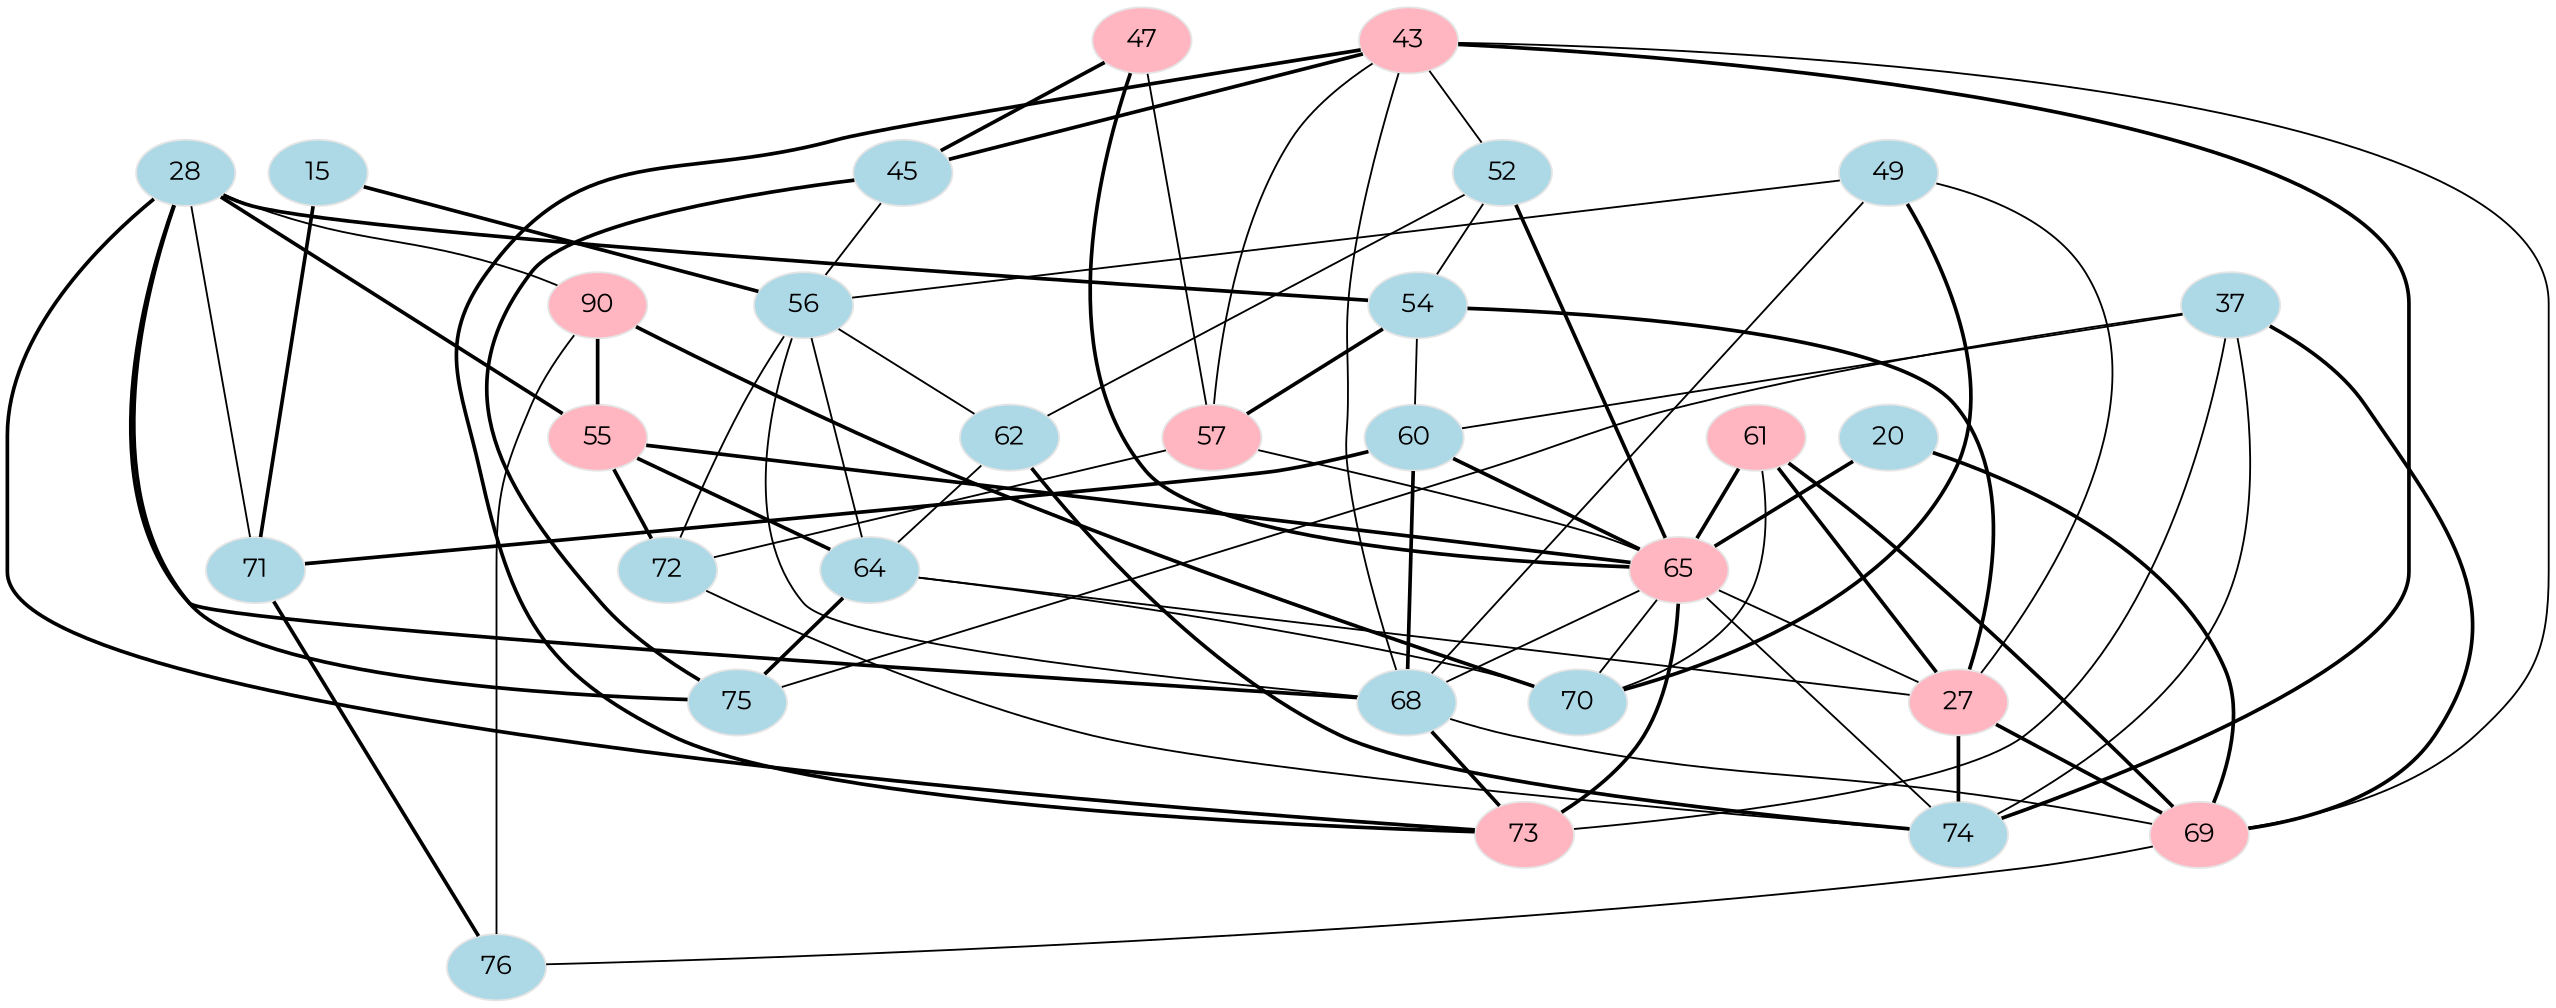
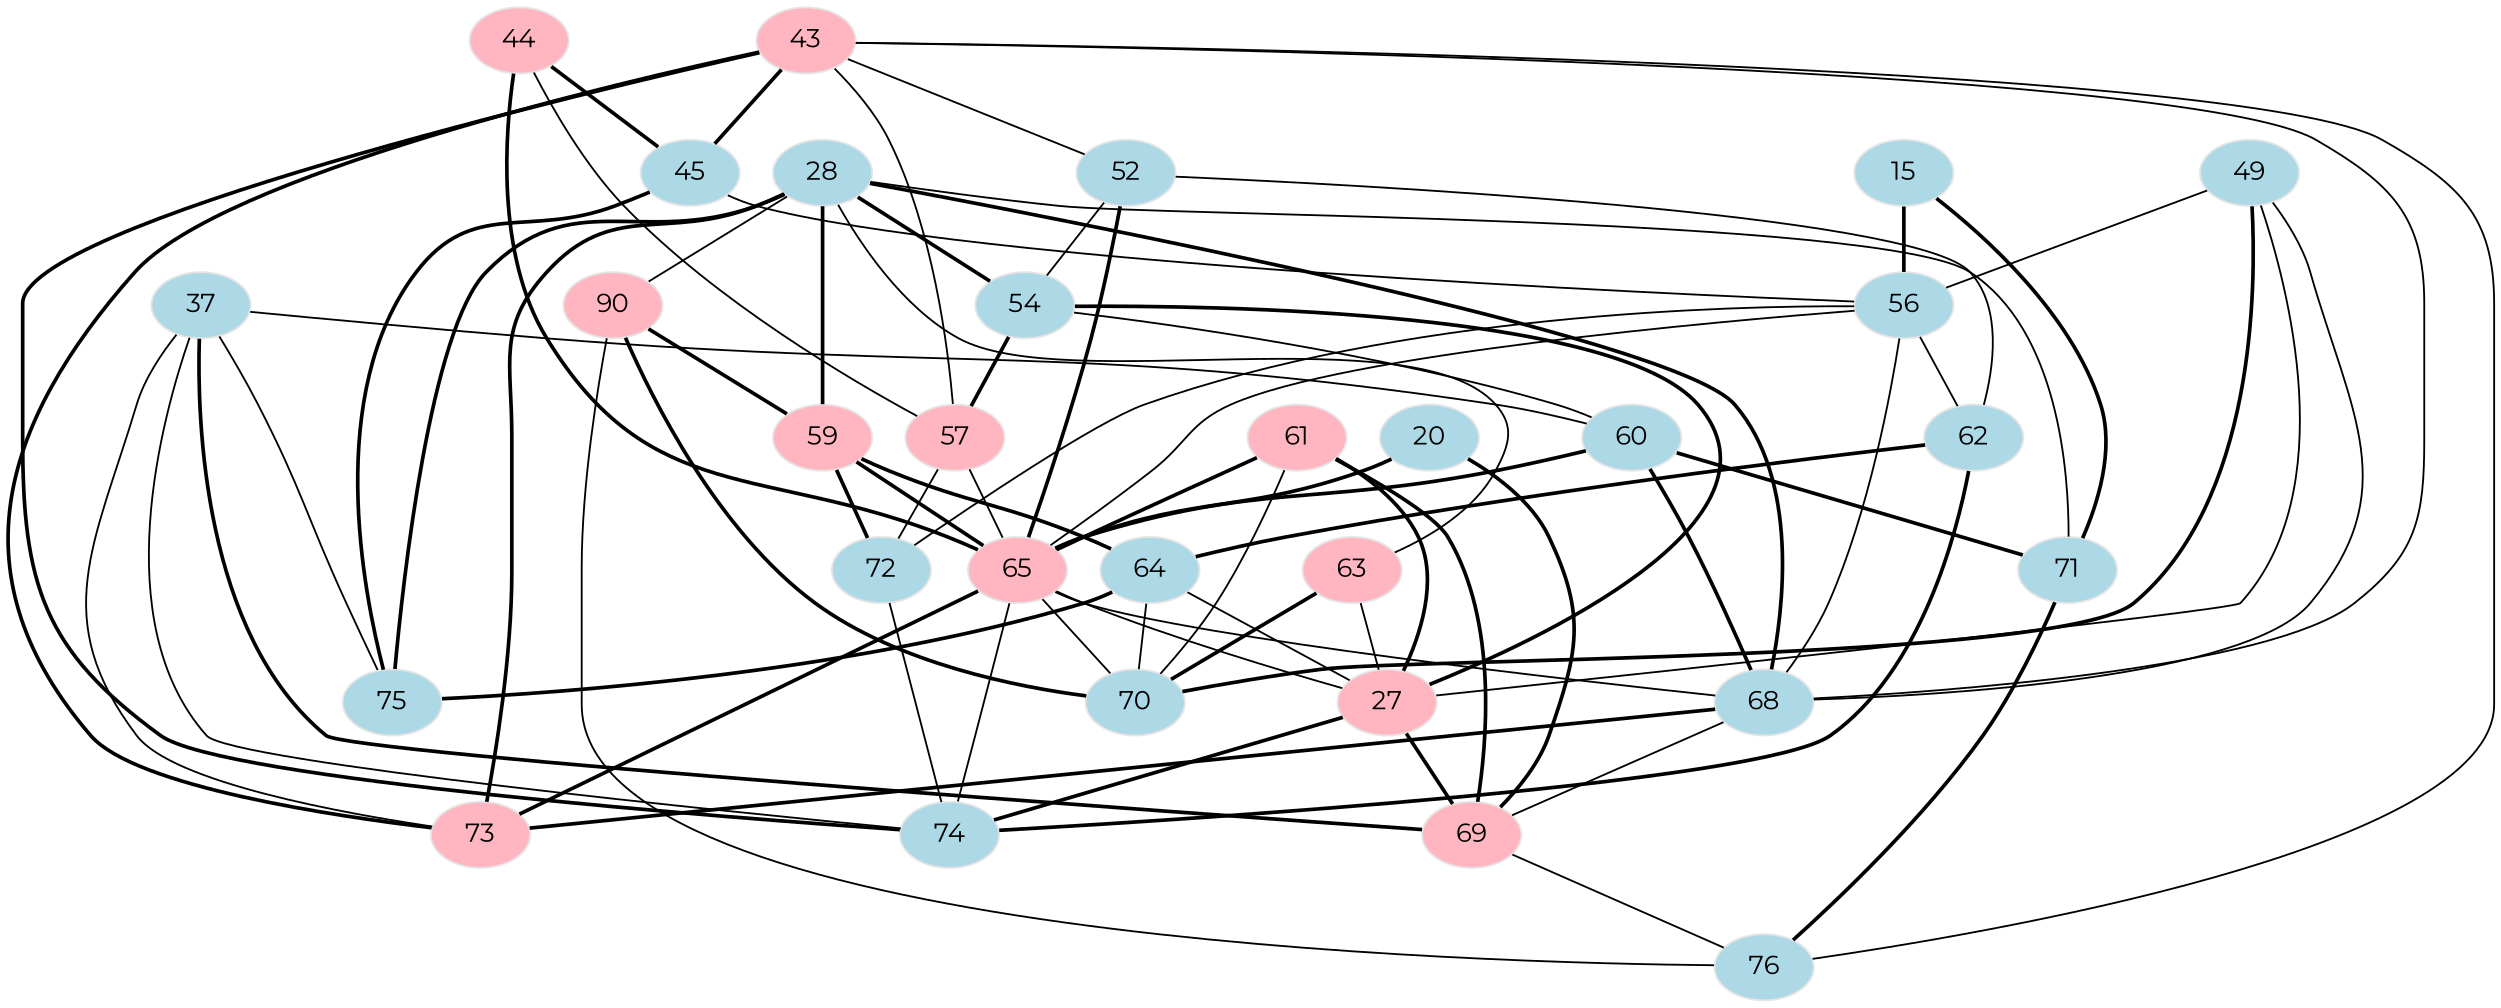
(1142, 40) -> (519, 40)
(2382, 159) -> (2302, 118)
(598, 438) -> (823, 438)
(837, 438) -> (1426, 358)
(923, 519) -> (1559, 492)
none -> (1352, 570)
